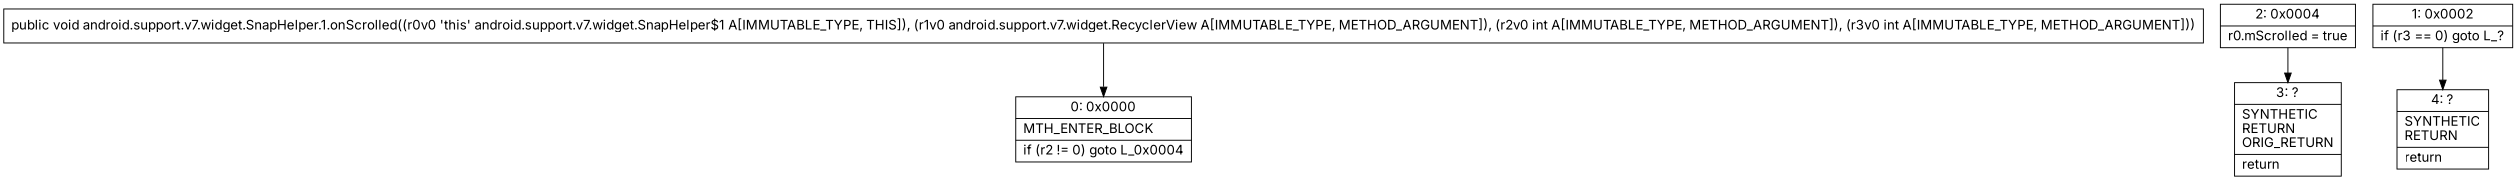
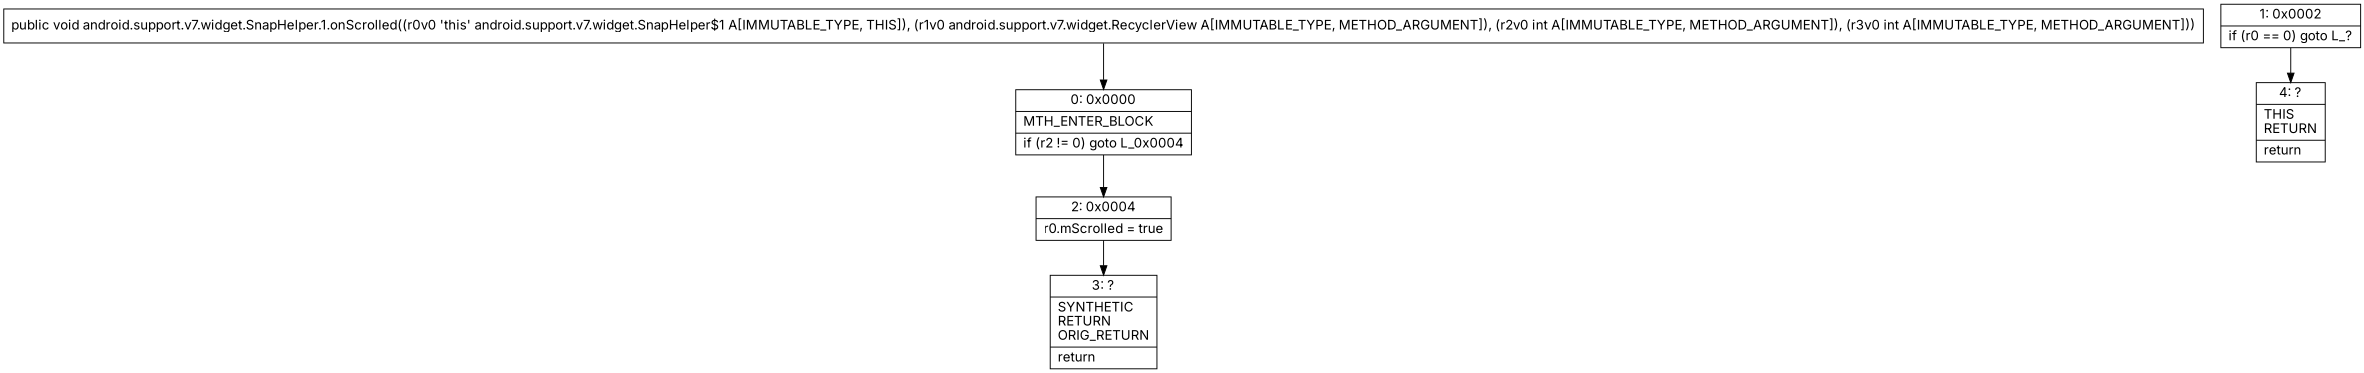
(2443, 36) -> (2291, 36)
(2443, 122) -> (2279, 115)
none -> (1104, 171)
